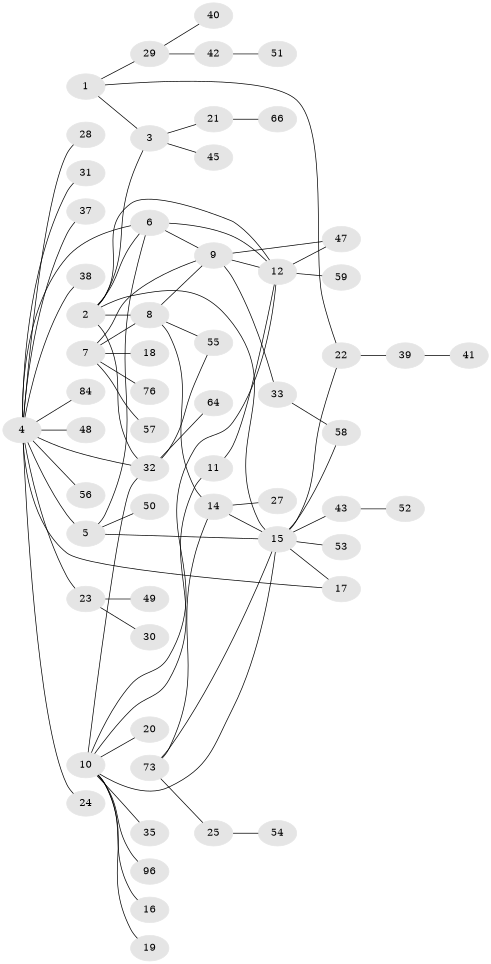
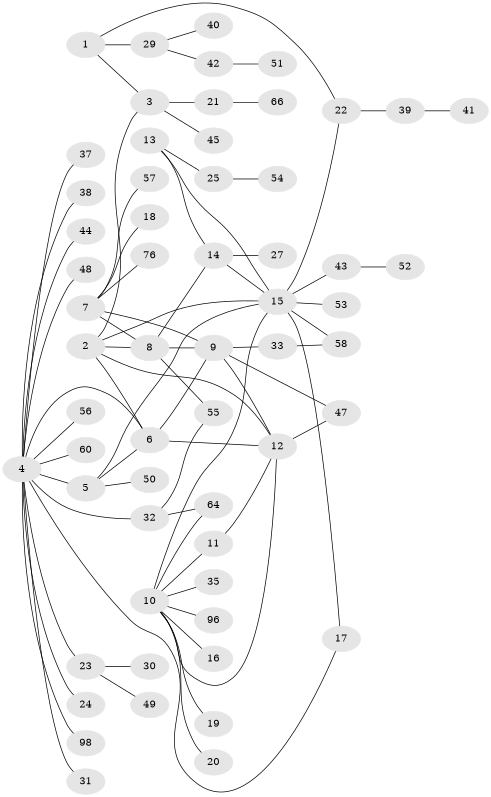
(86, 135) -> (86, 743)
(341, 278) -> none
(118, 381) -> none
(86, 392) -> (86, 232)
none -> (86, 450)
(106, 620) -> (177, 551)
(150, 768) -> (150, 141)
